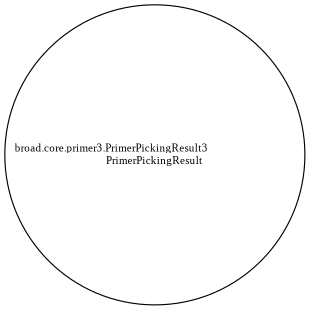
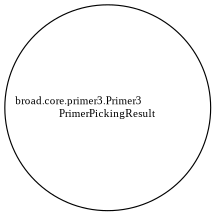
(155, 155) -> (108, 108)
